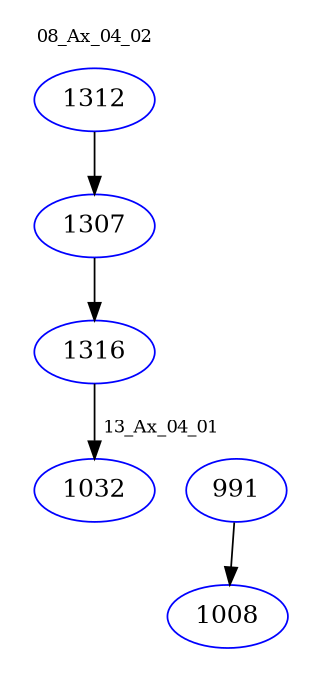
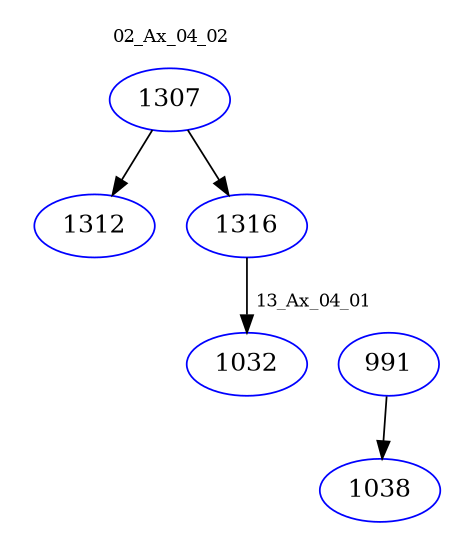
(95, 38) -> (171, 38)
(95, 154) -> (137, 155)
(228, 616) -> (380, 490)
